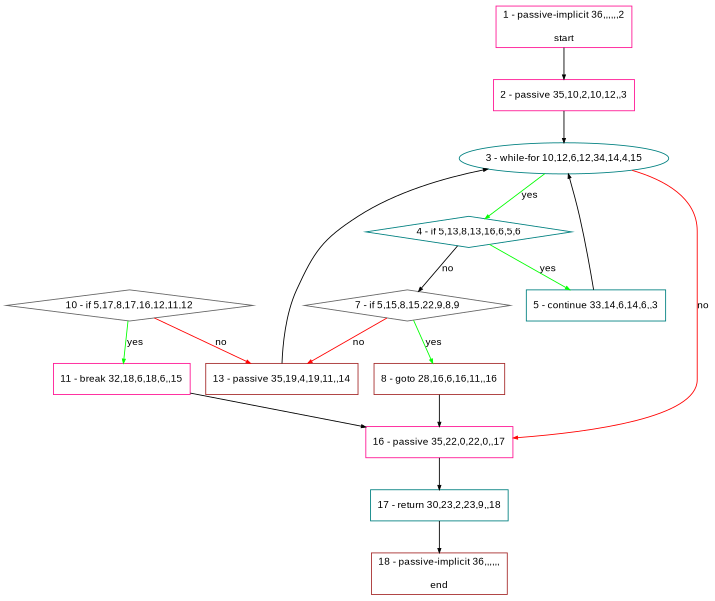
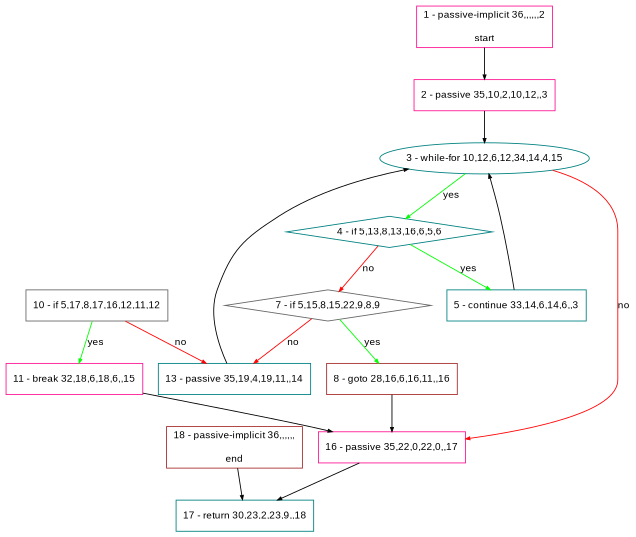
(440, 267) -> (360, 267)
(130, 305) -> (97, 305)
(282, 379) -> (234, 379)
(439, 535) -> (240, 482)
